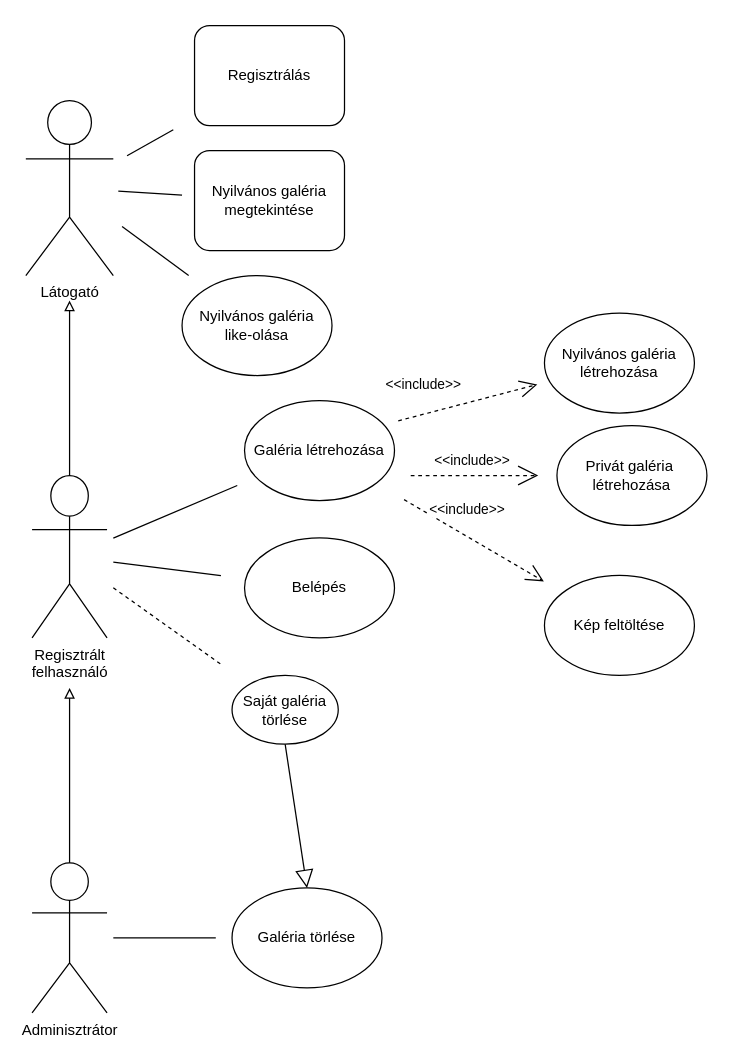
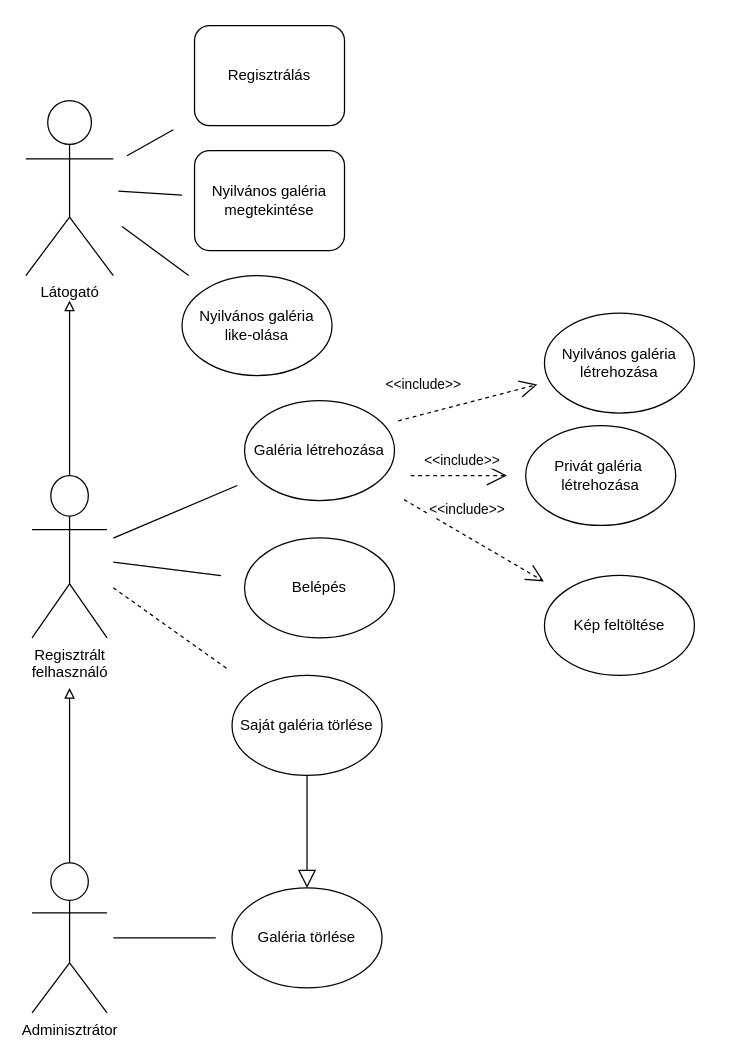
(632, 476) -> (601, 476)
(285, 710) -> (307, 726)
